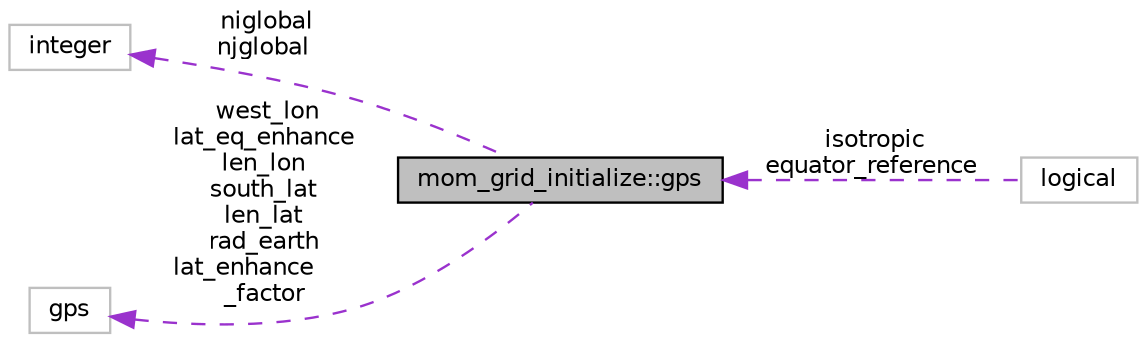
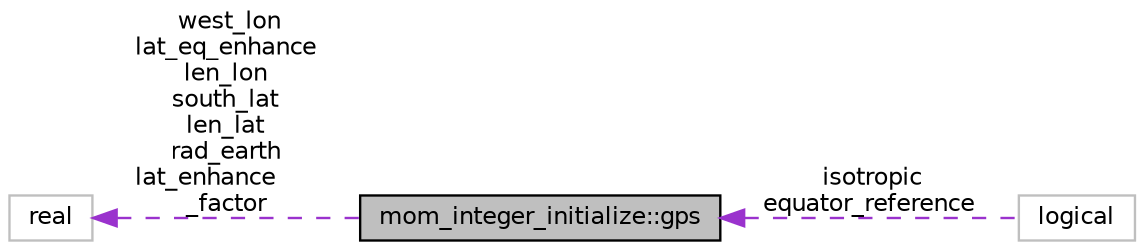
(70, 47) -> none
(560, 180) -> (540, 218)
(70, 310) -> (51, 218)
